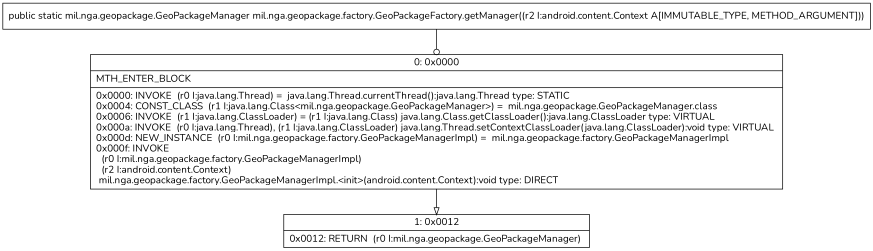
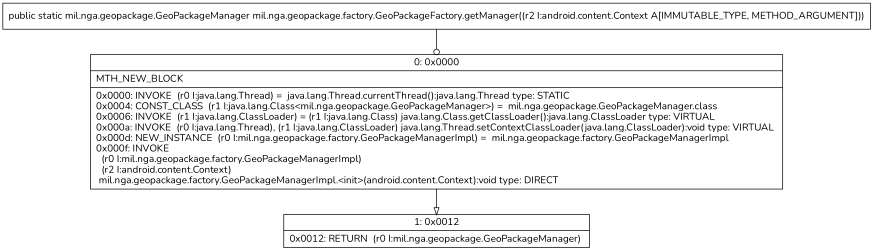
(144, 79) -> (140, 79)
